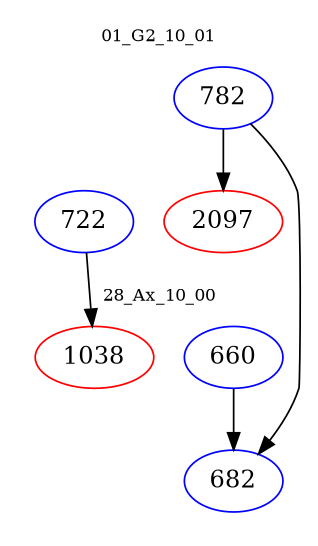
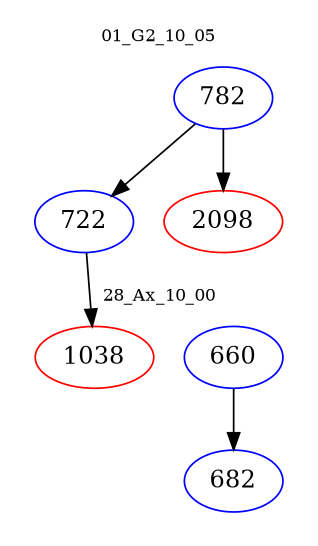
(159, 37) -> (159, 37)
(223, 222) -> (223, 222)
(300, 278) -> (160, 154)
